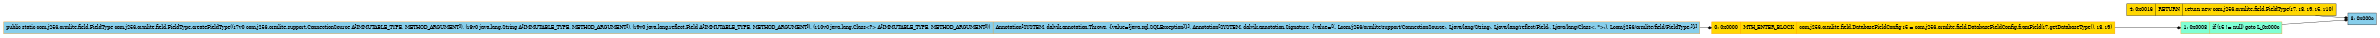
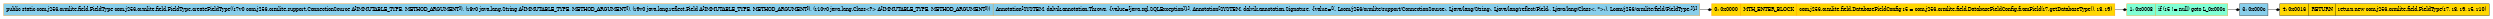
(2330, 17) -> (2272, 10)
